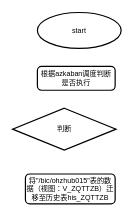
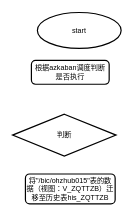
(77, 78) -> (71, 72)
(65, 129) -> (65, 135)
